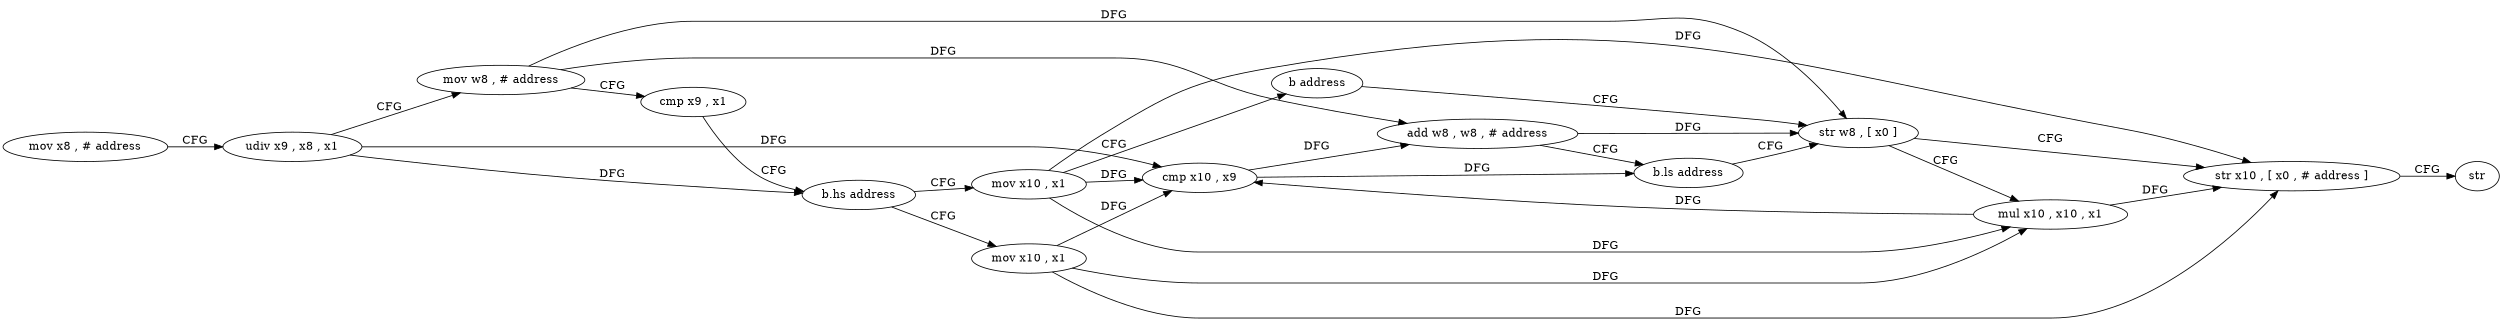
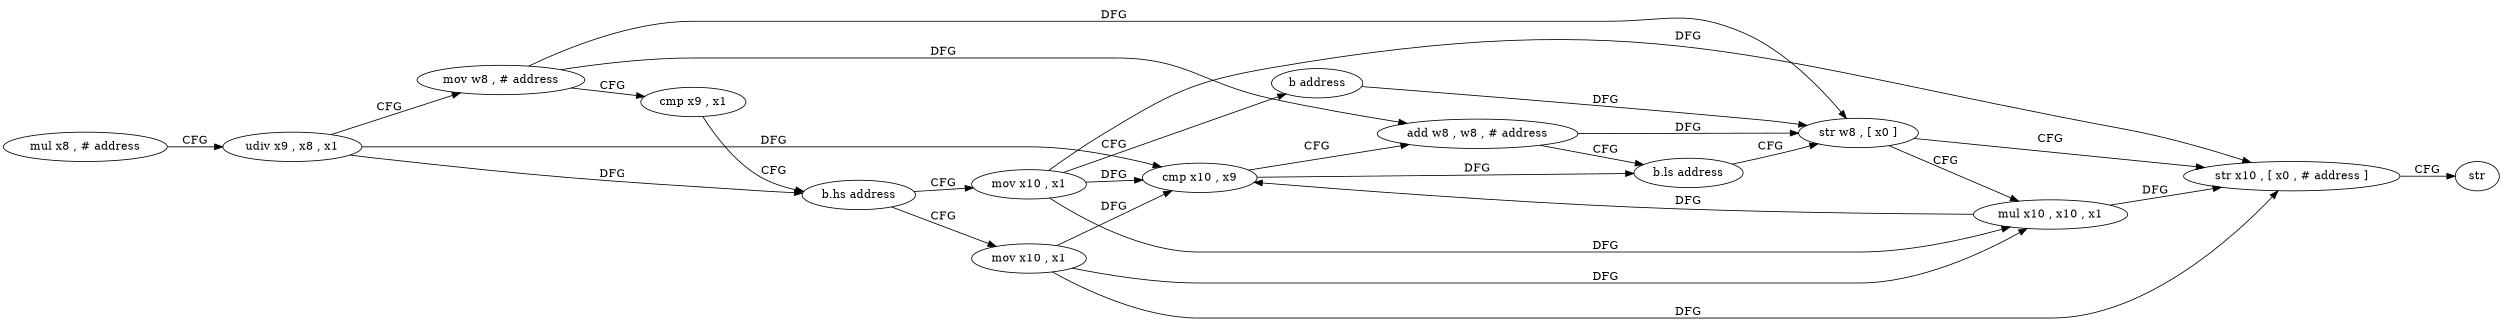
(1606, 100) -> (1606, 100)
(1317, 146) -> (1317, 146)
(85, 147) -> (85, 147)
